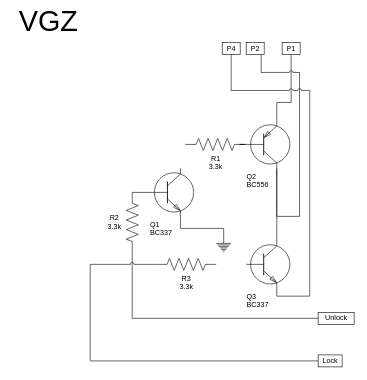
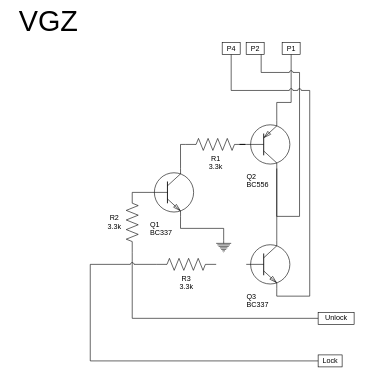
none -> (181, 154)
